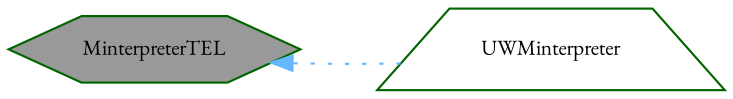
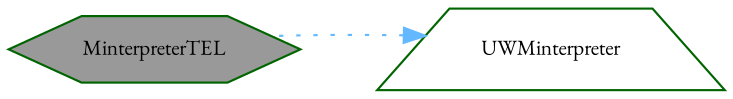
(347, 64) -> (337, 35)
